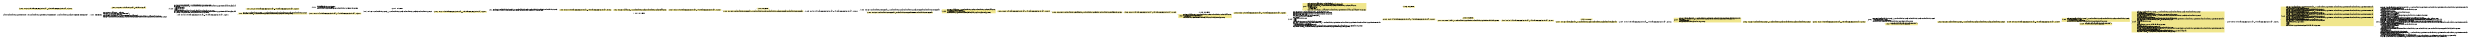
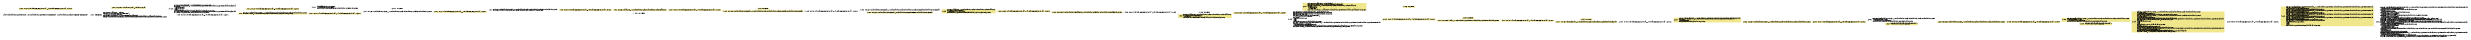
(1150, 12) -> (1150, 12)
